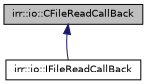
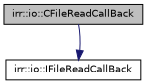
(67, 47) -> (80, 37)
